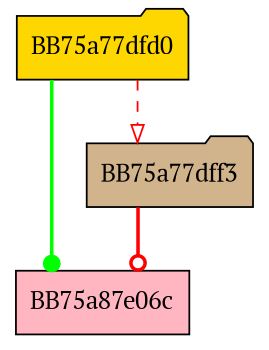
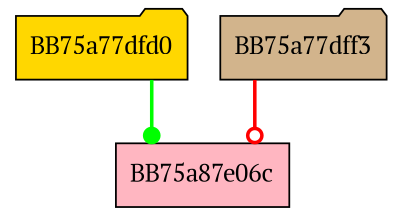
(138, 102) -> none
